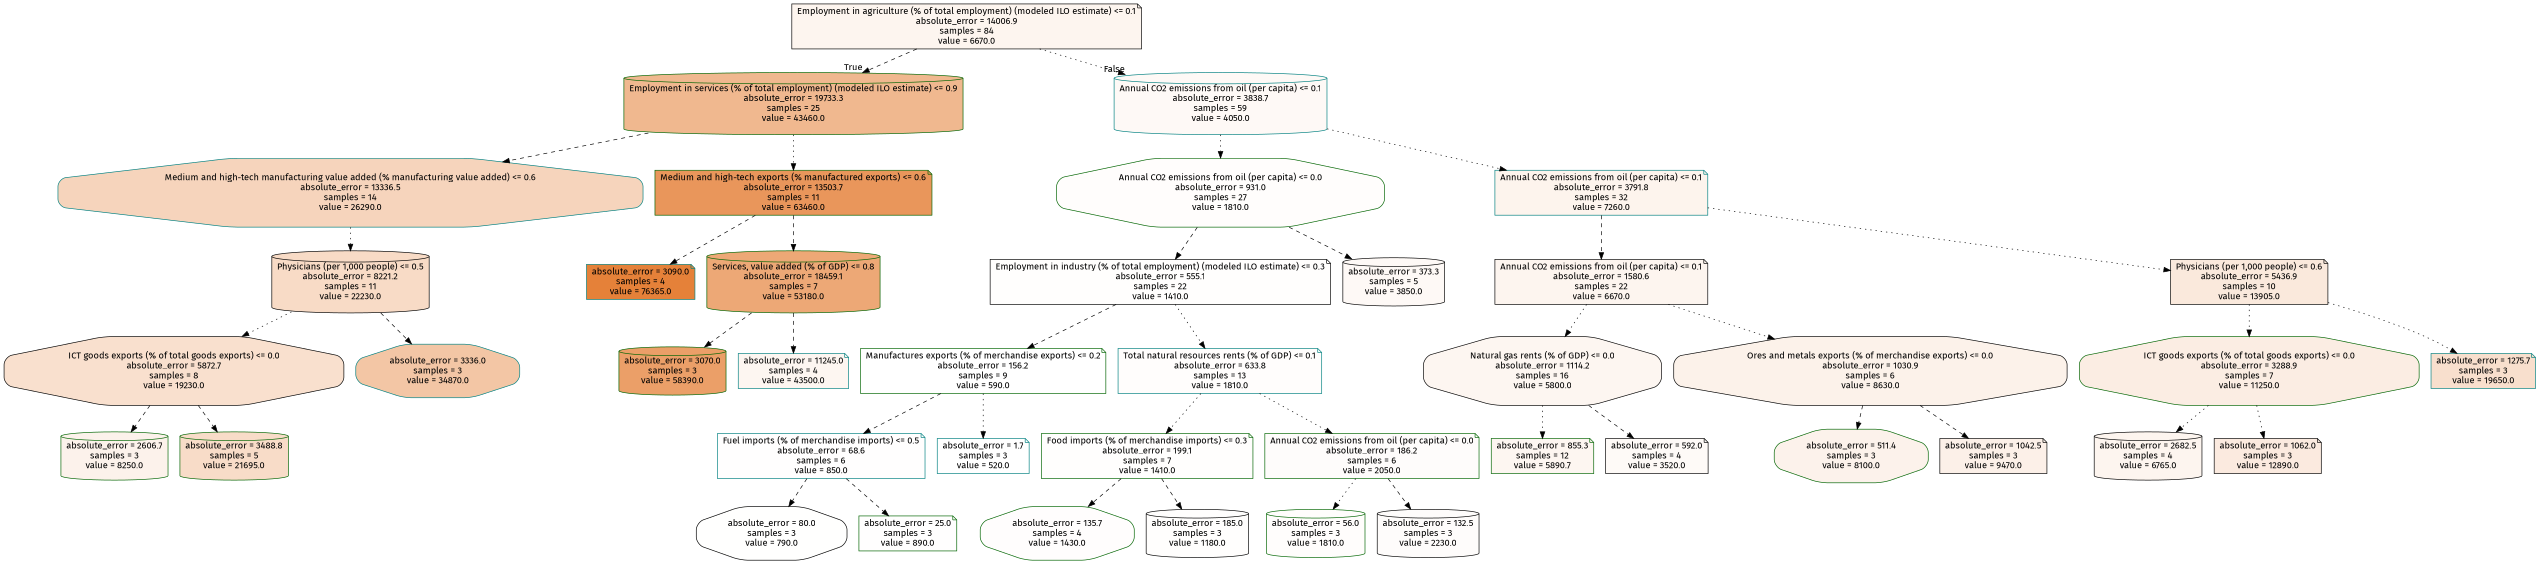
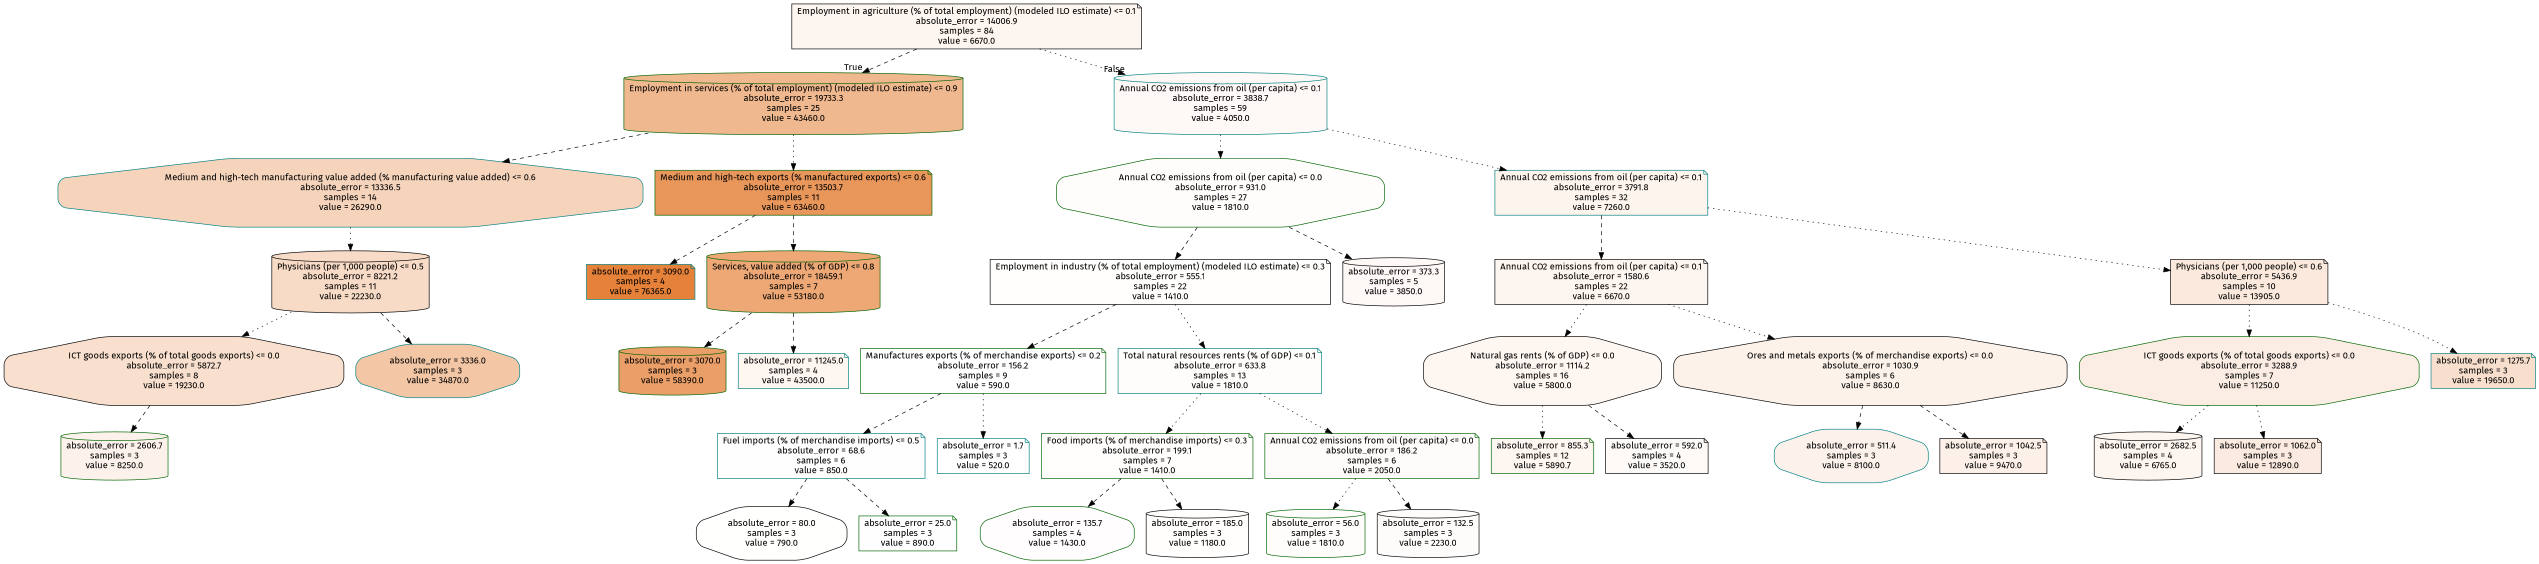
(234, 456) -> none
(1851, 456) -> (1851, 456)
